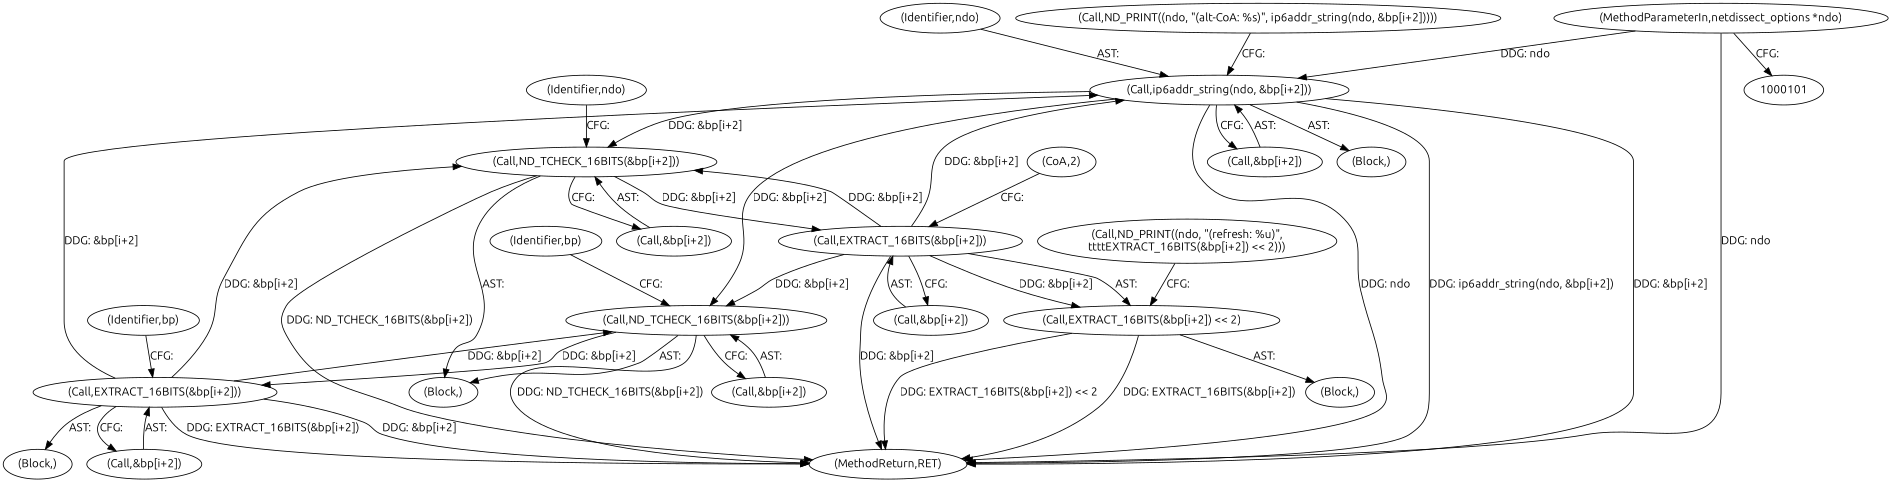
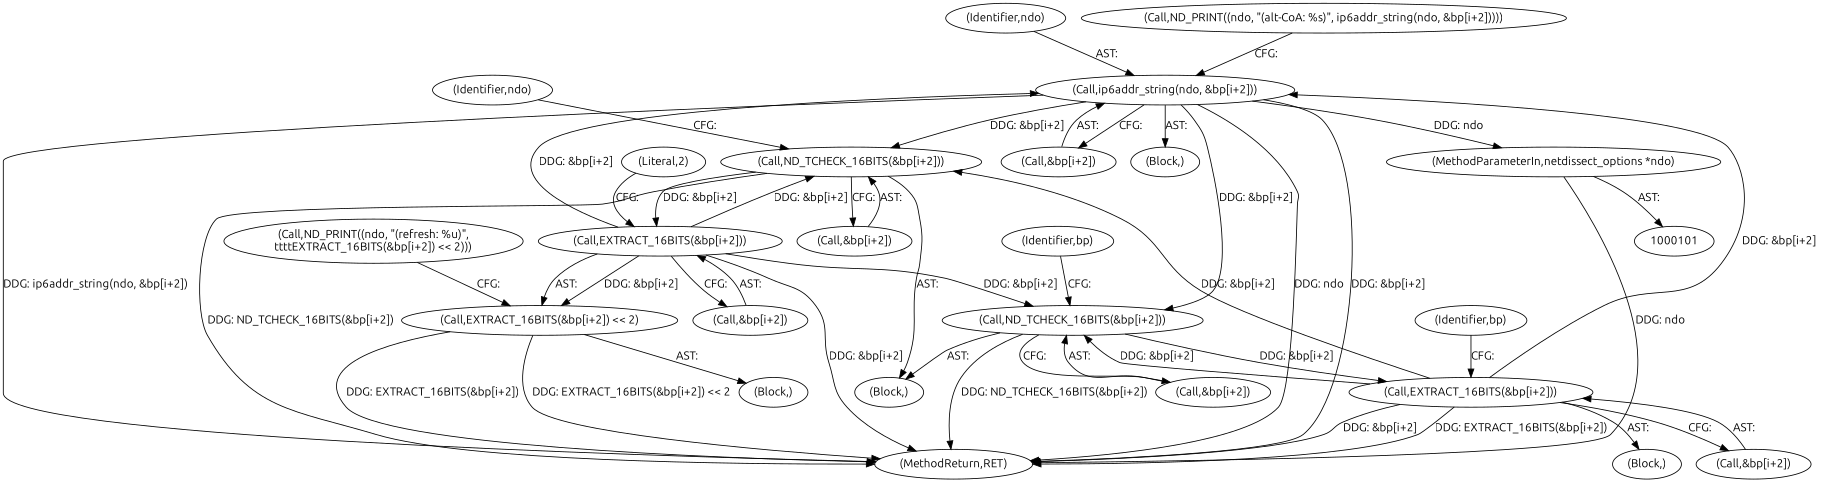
(1471, 54) -> (1374, 120)
(1769, 54) -> (1651, 198)
(1062, 162) -> (664, 162)
